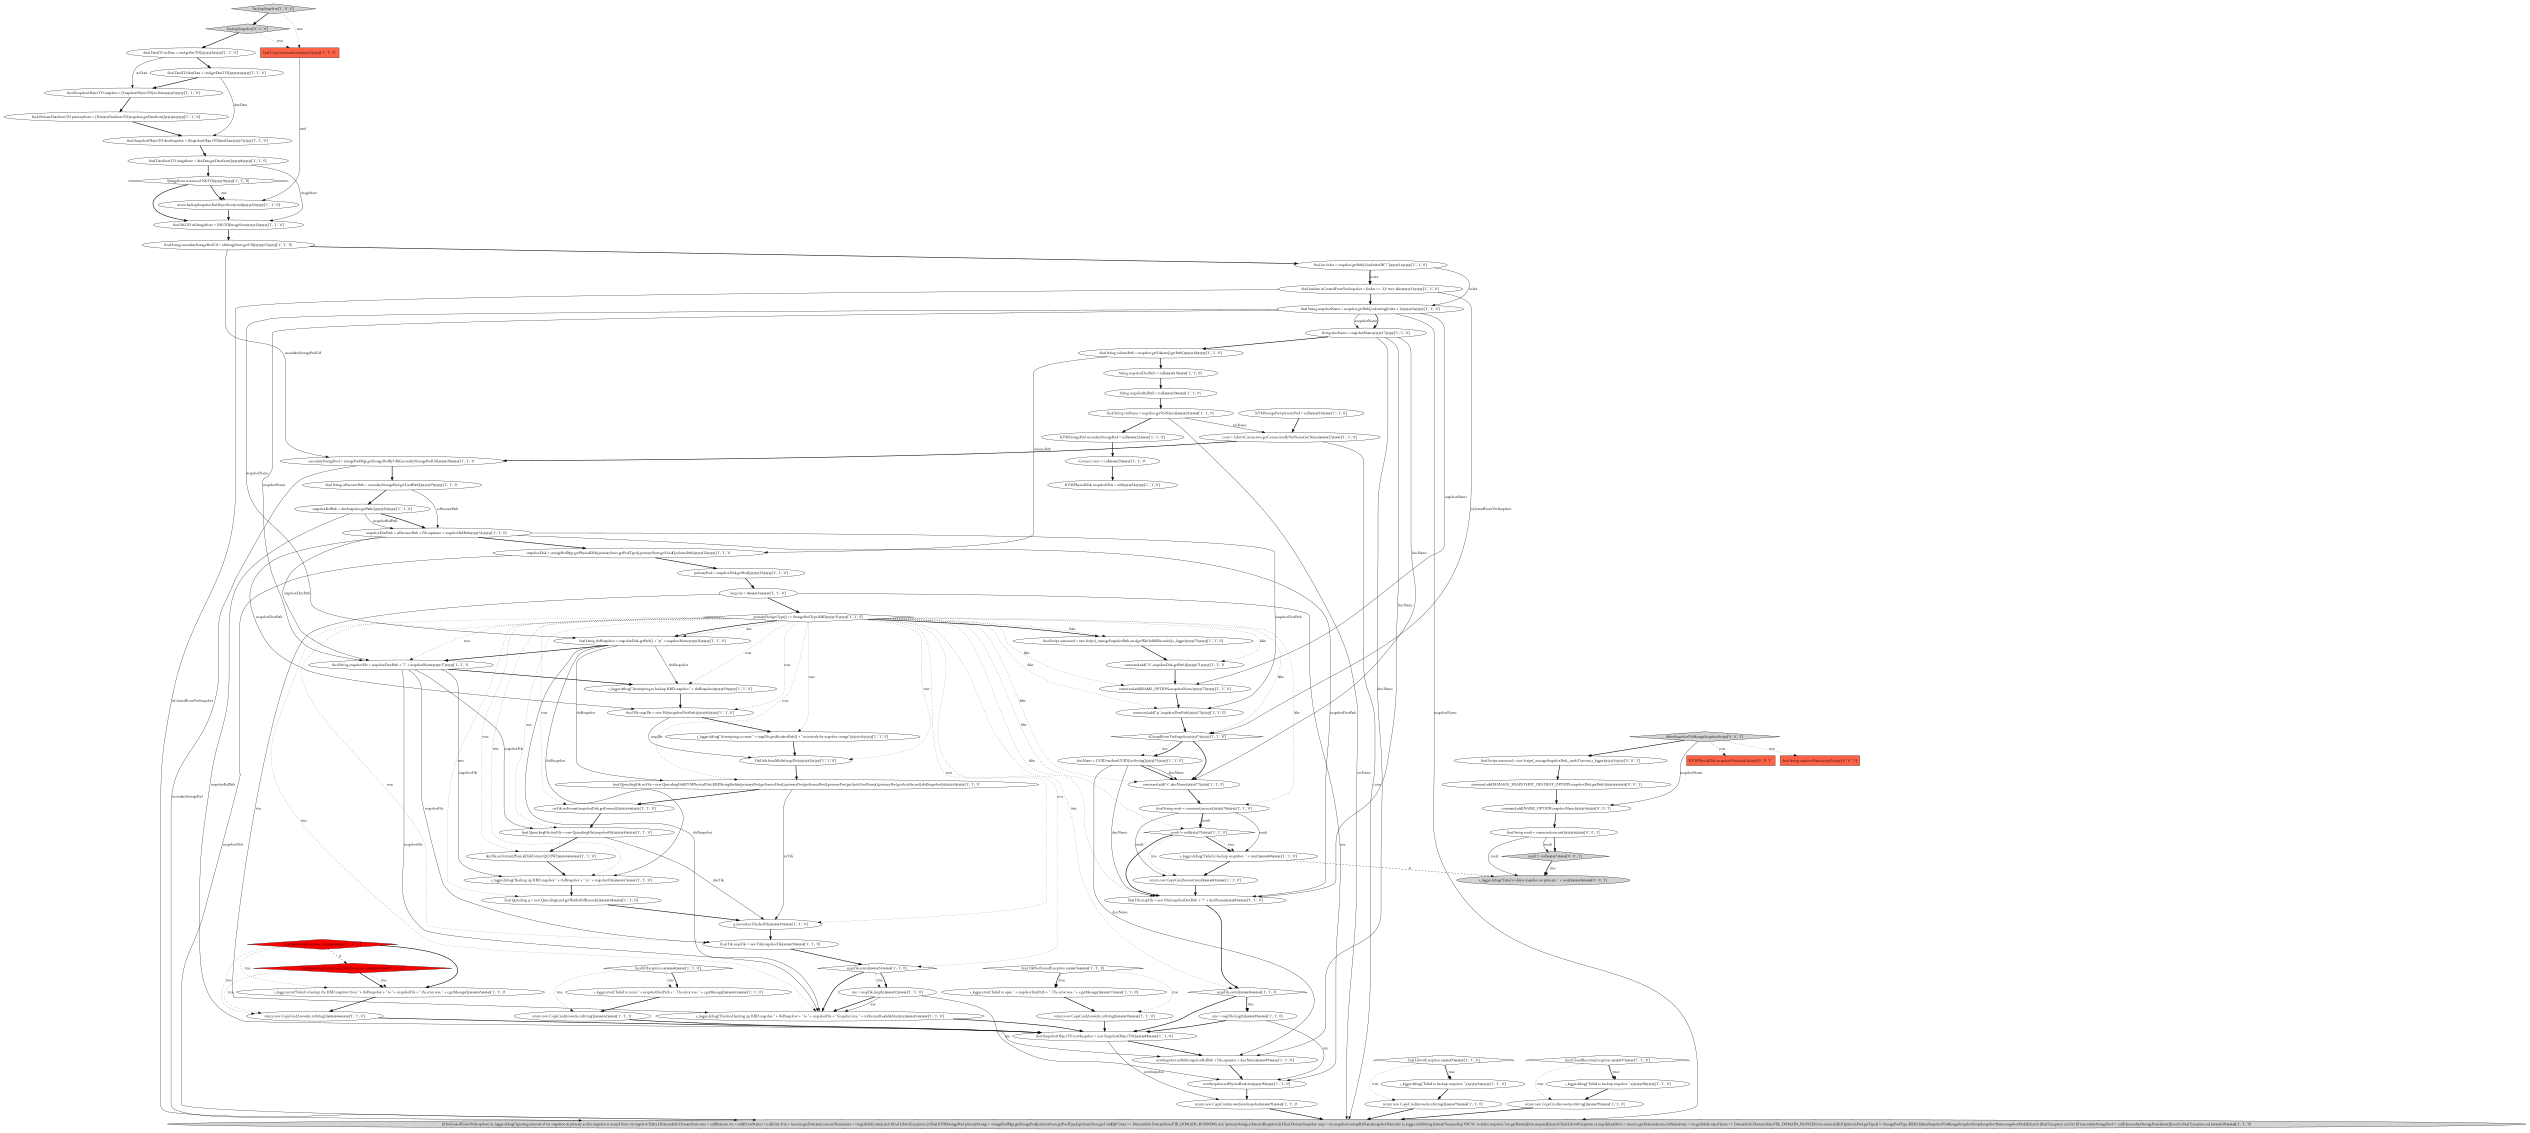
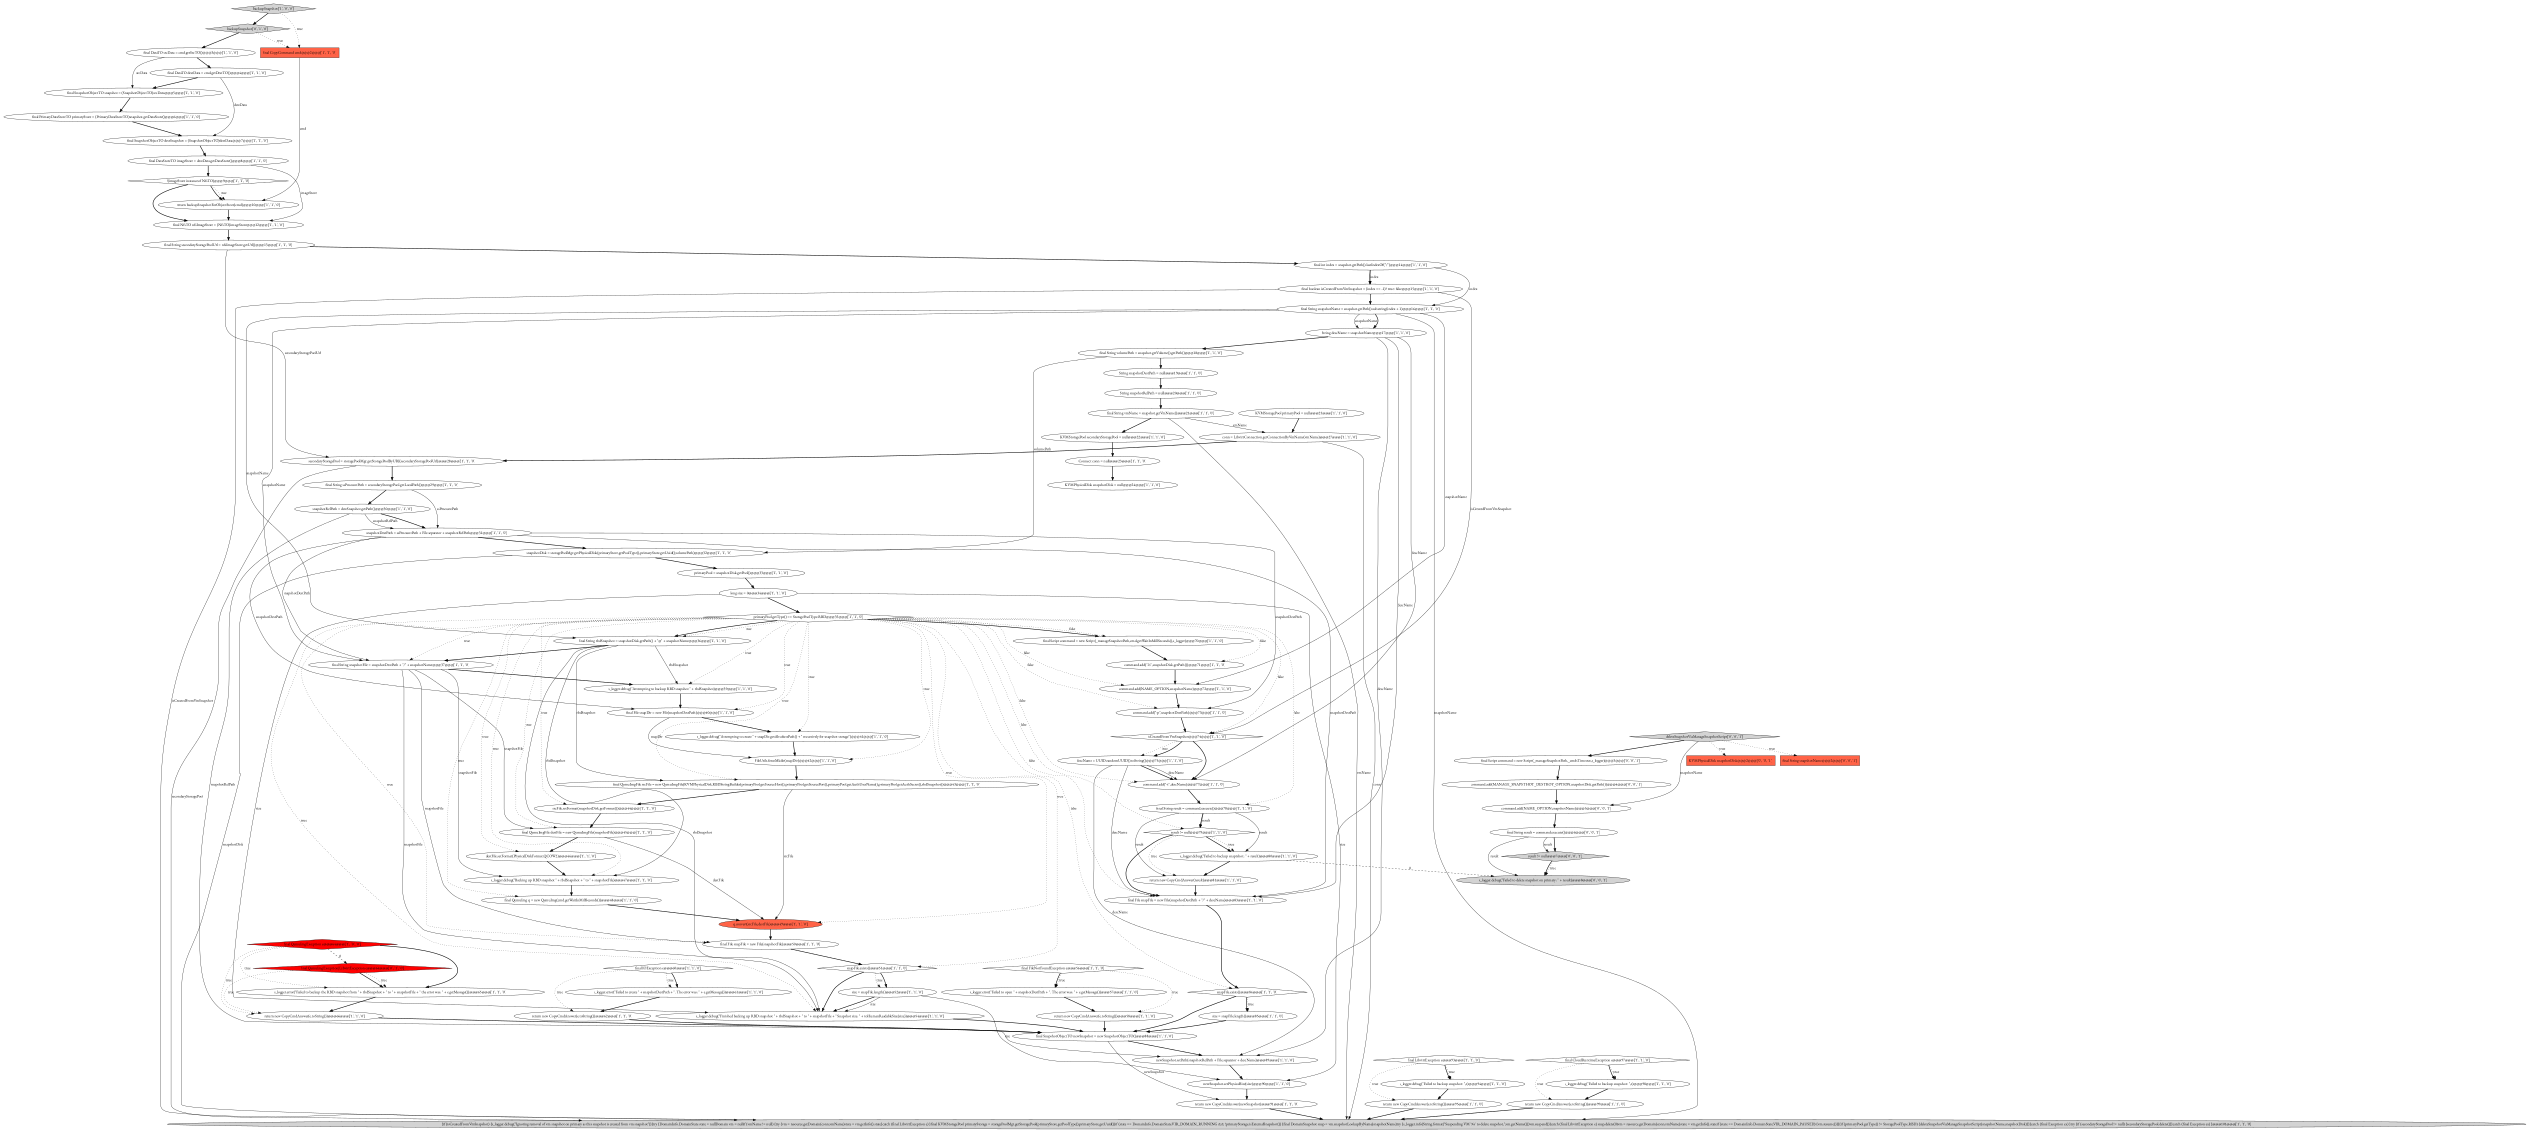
(771, 924) -> (771, 924)
(1321, 1048) -> none
